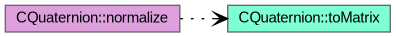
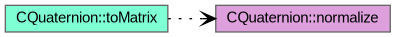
(197, 19) -> (185, 19)
